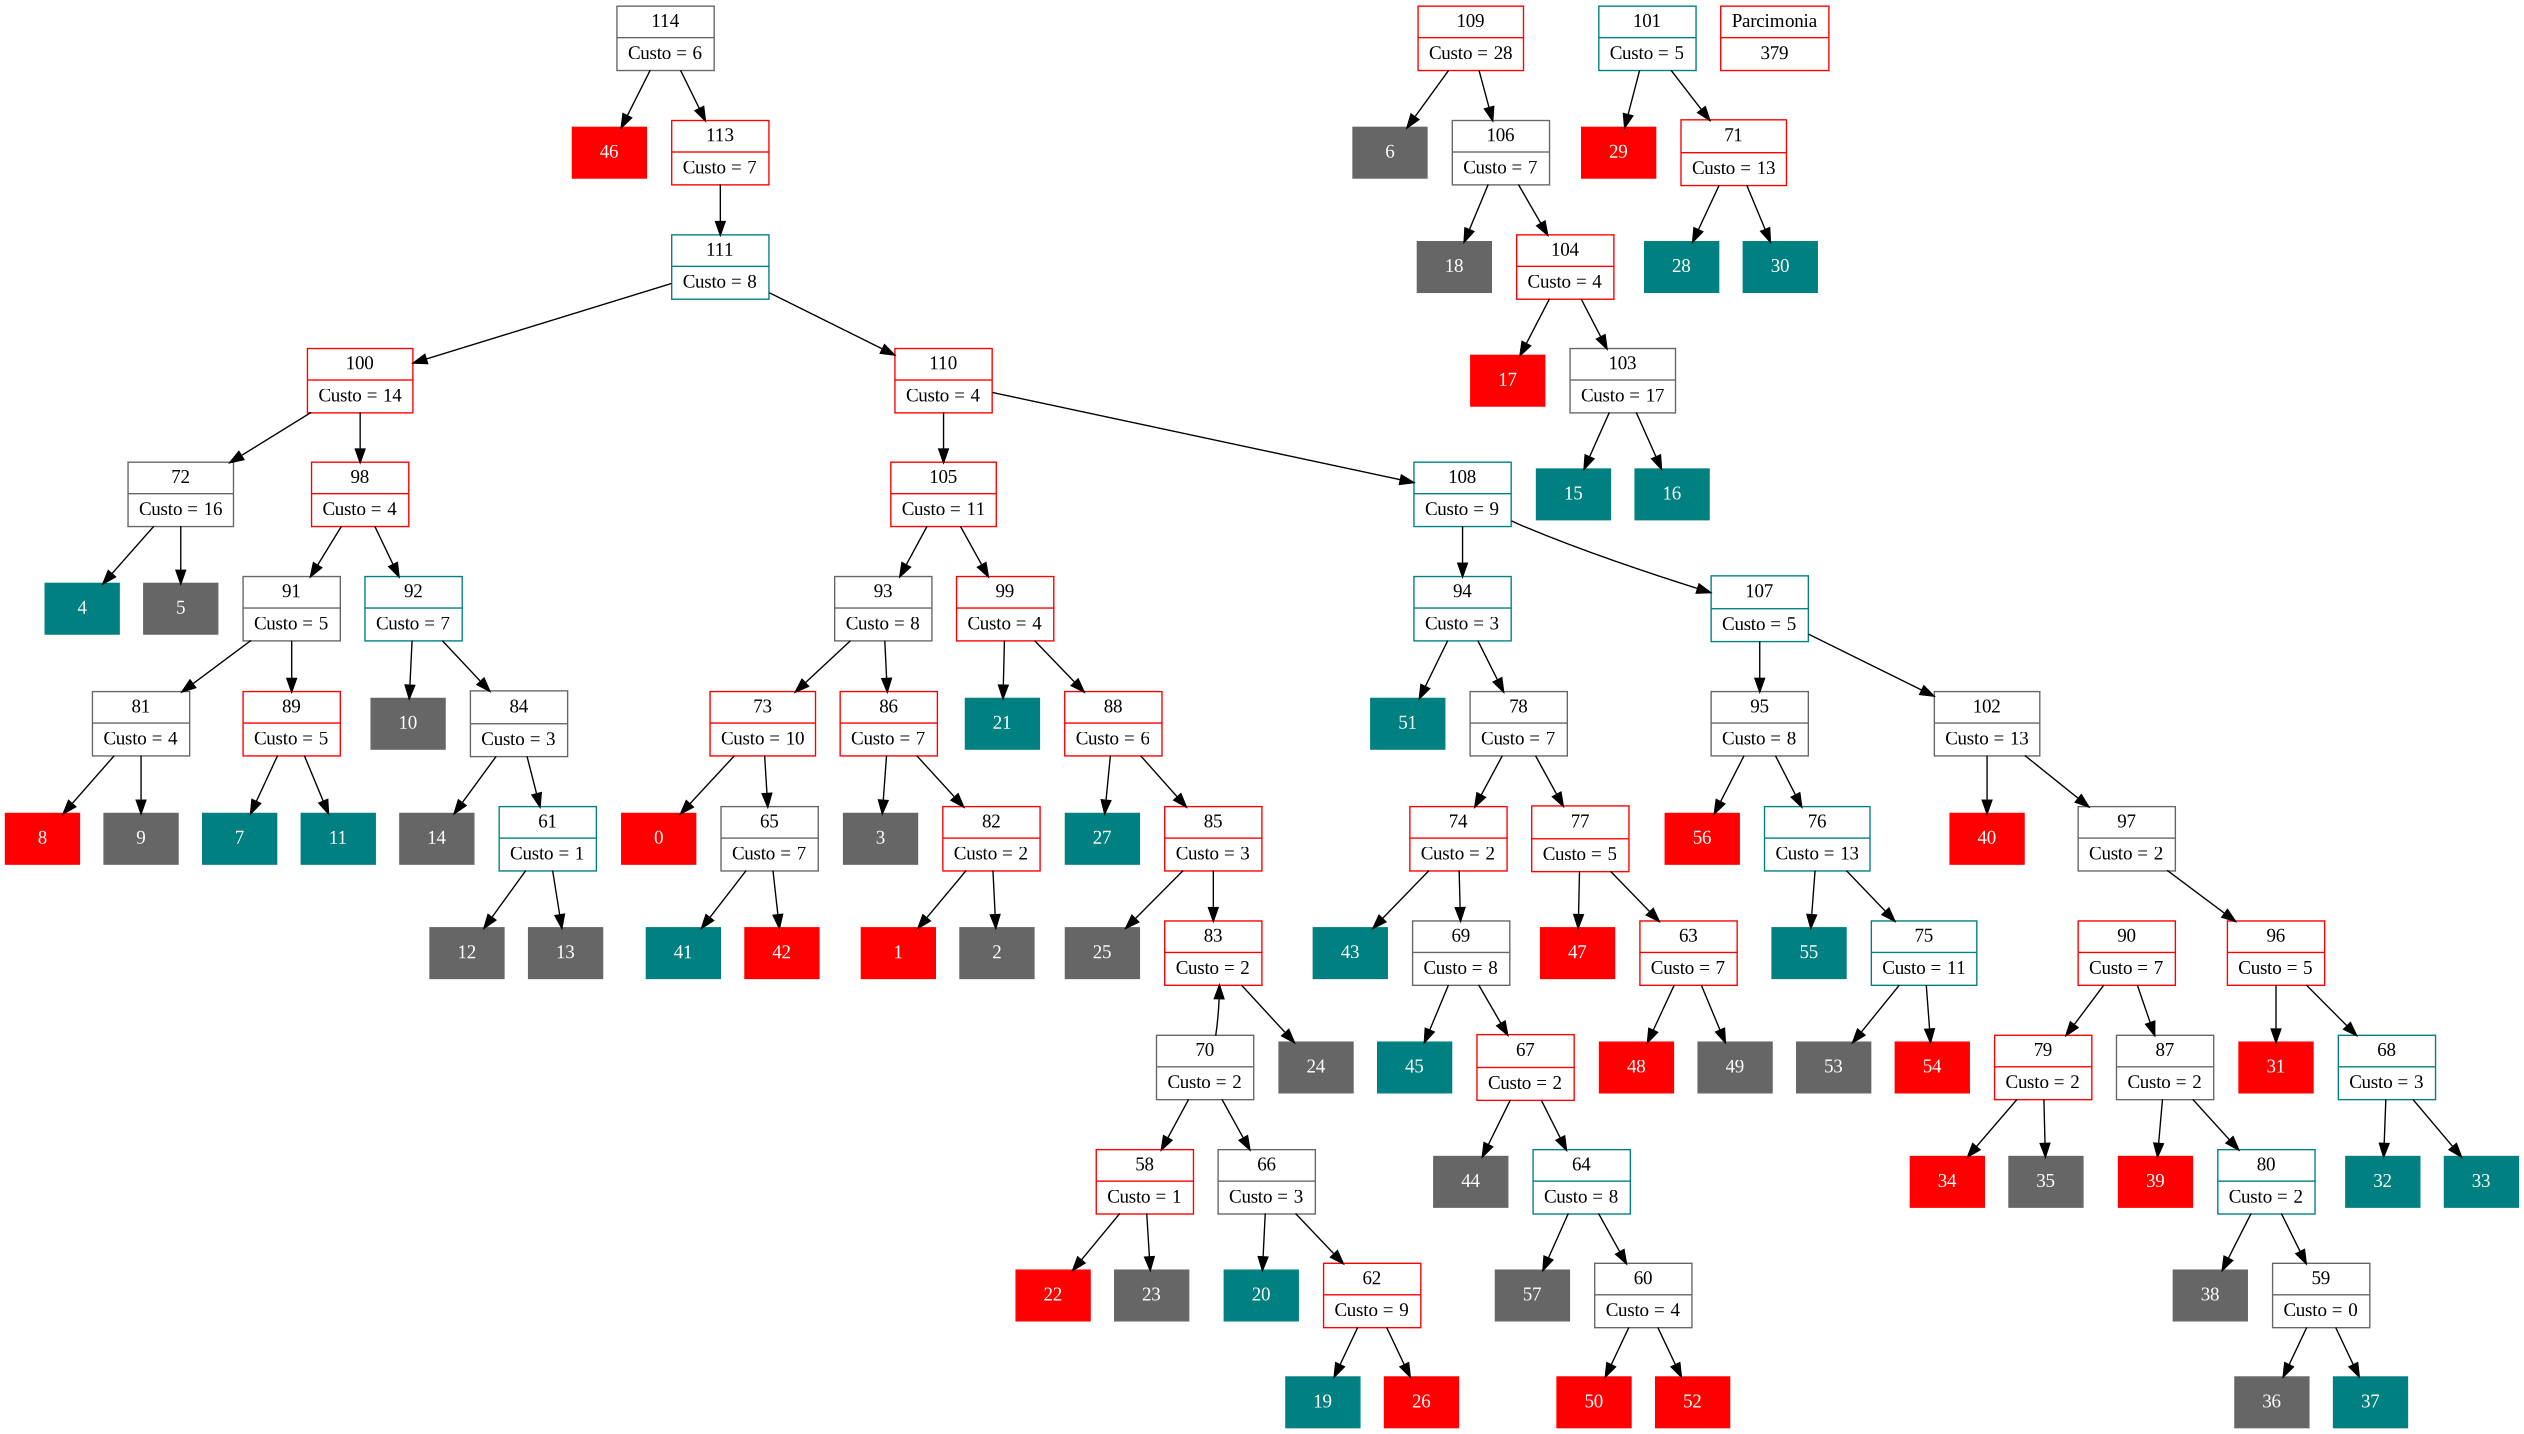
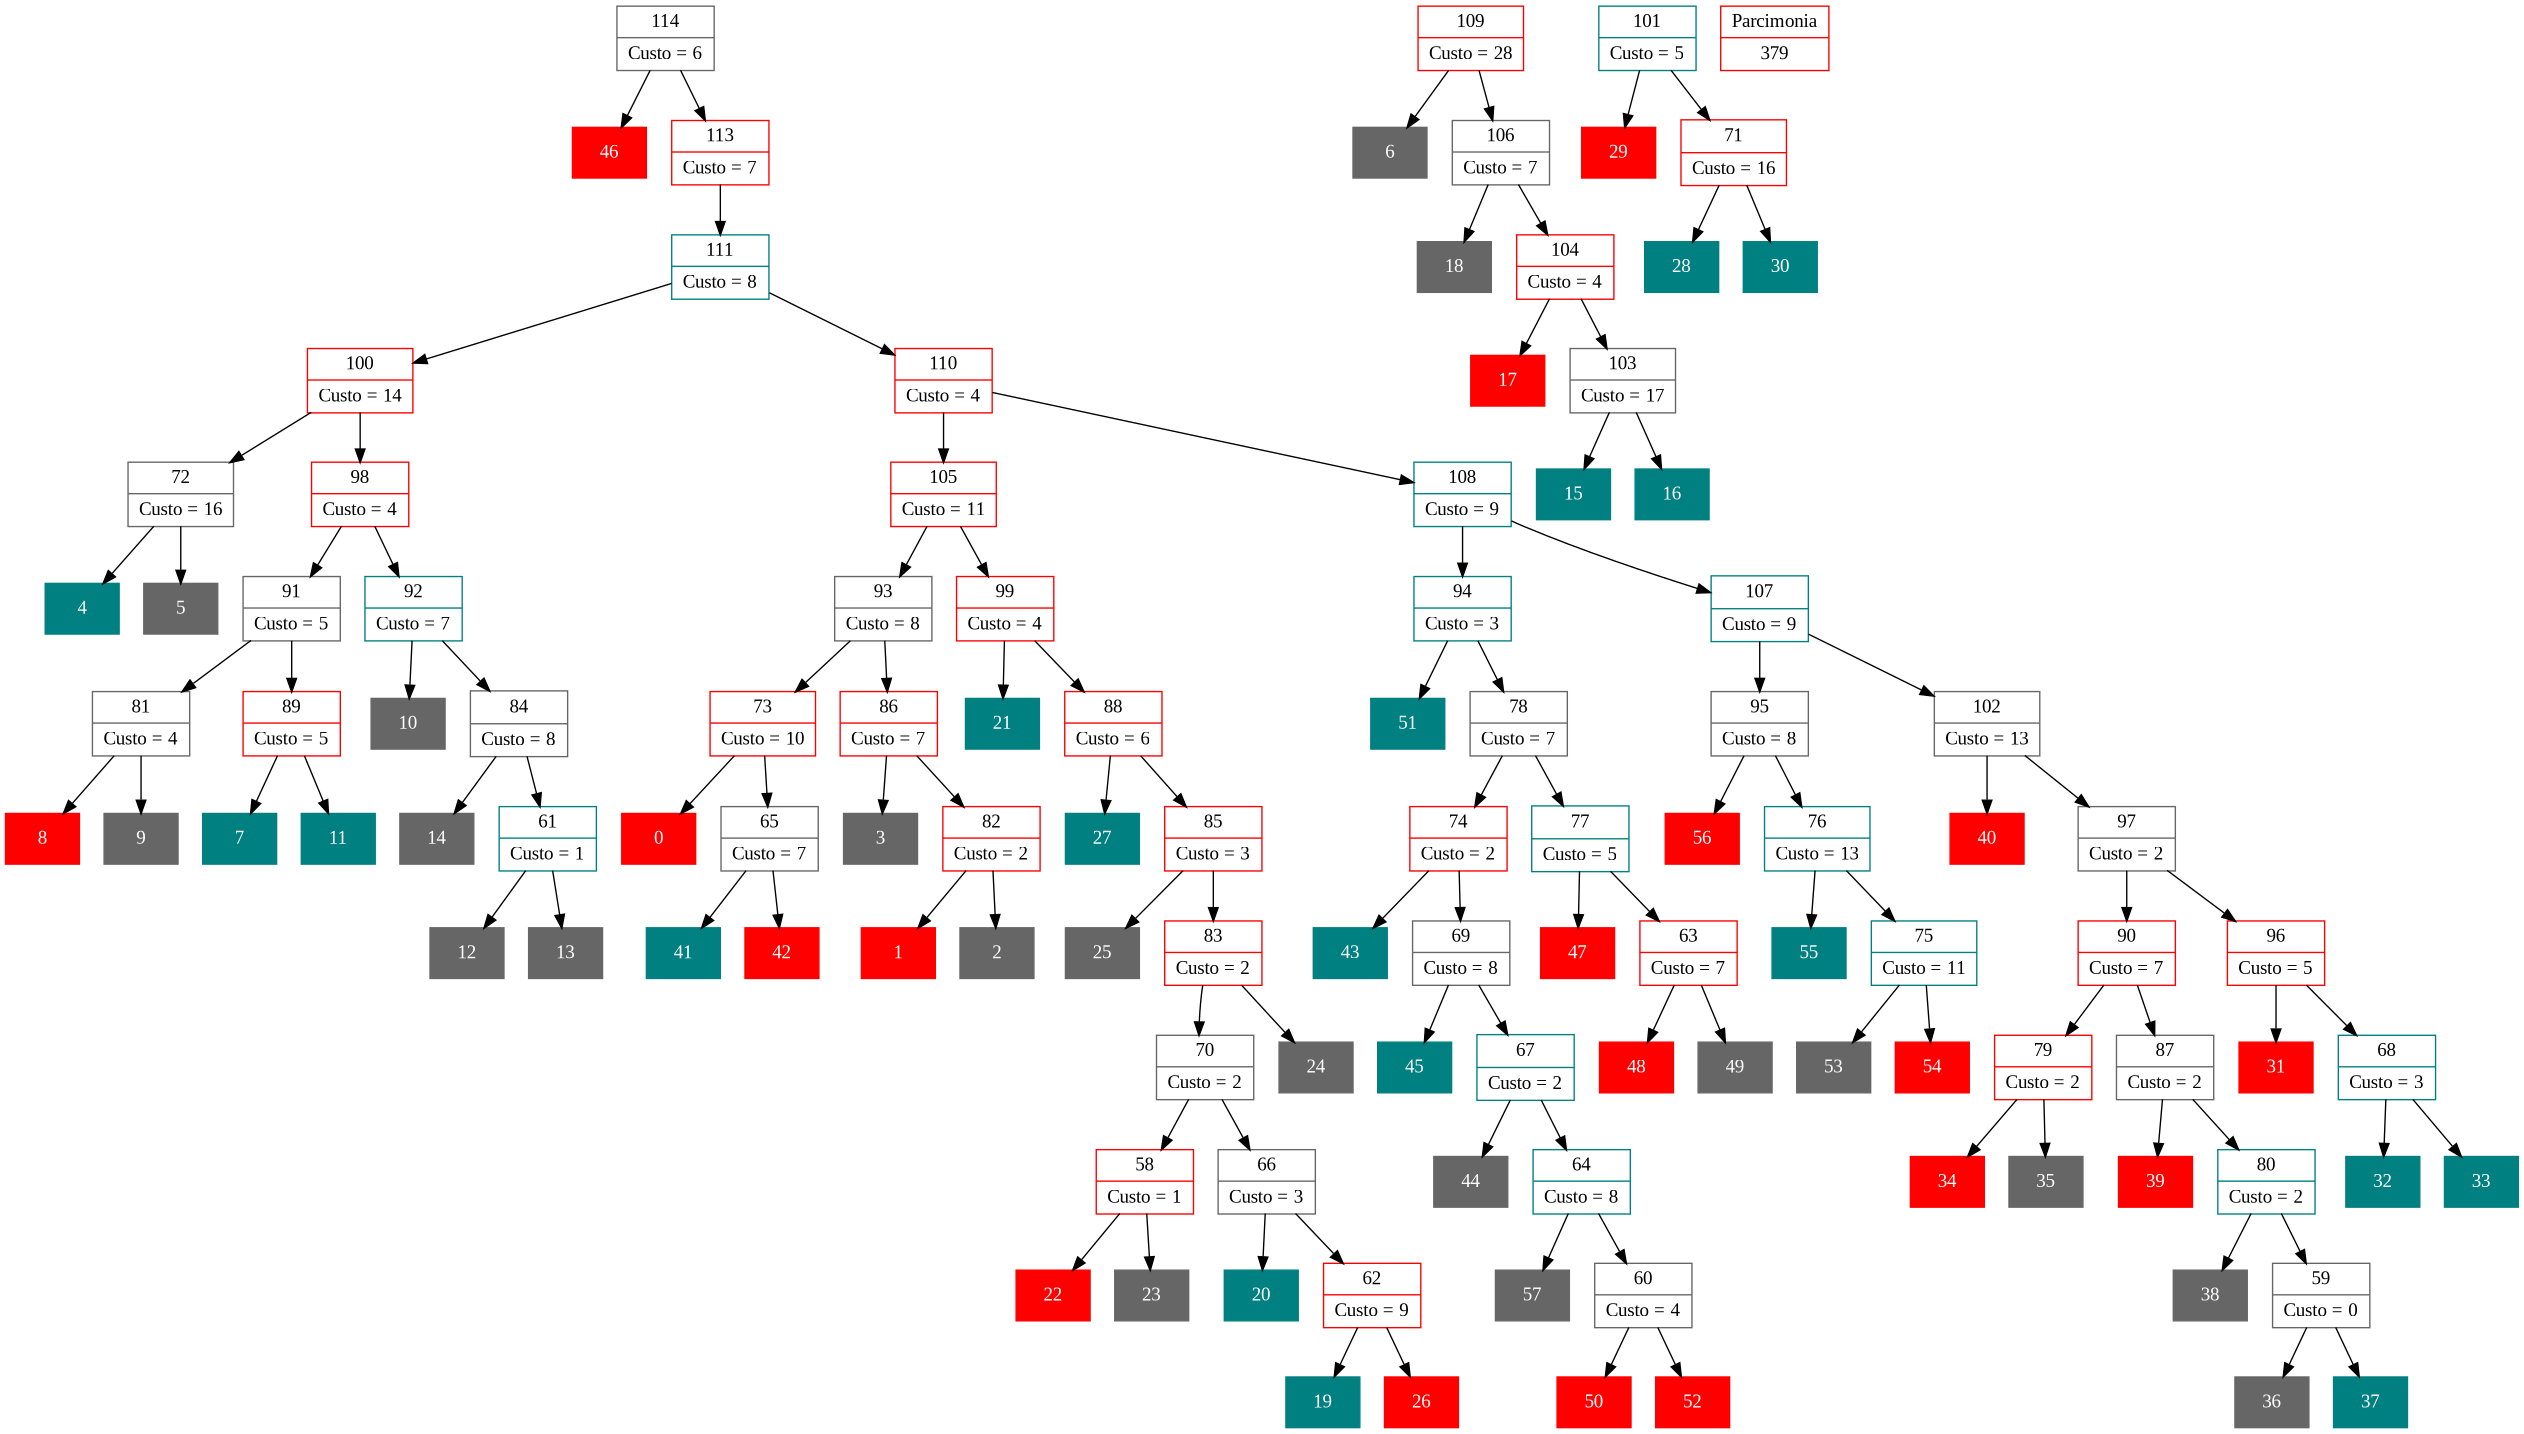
(1734, 168) -> (1734, 168)
(1760, 624) -> (1760, 624)
(519, 740) -> (519, 740)
(1580, 839) -> (1580, 839)
none -> (2127, 889)
(1218, 1017) -> (1201, 1003)
(1526, 1067) -> (1526, 1067)
